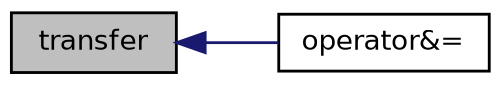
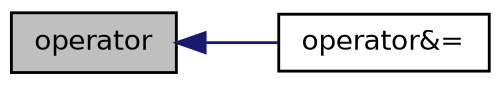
(94, 43) -> (94, 43)
